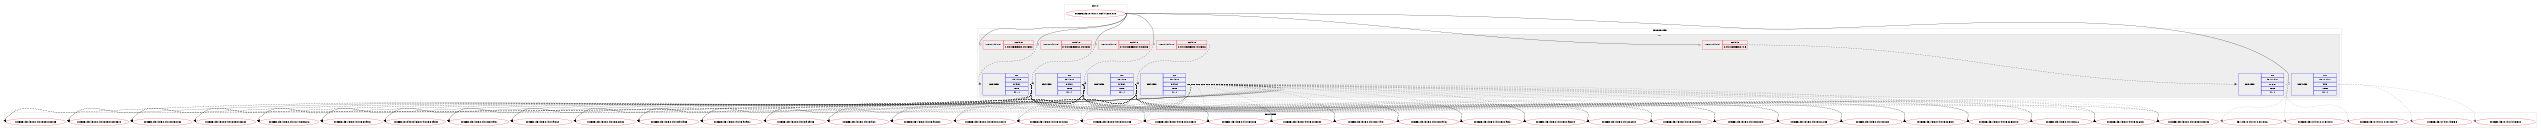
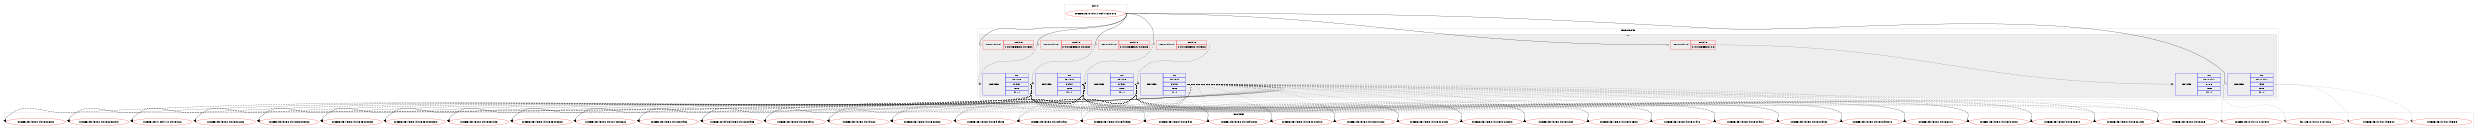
(2062, 122) -> (162, 122)
(2379, 122) -> none
